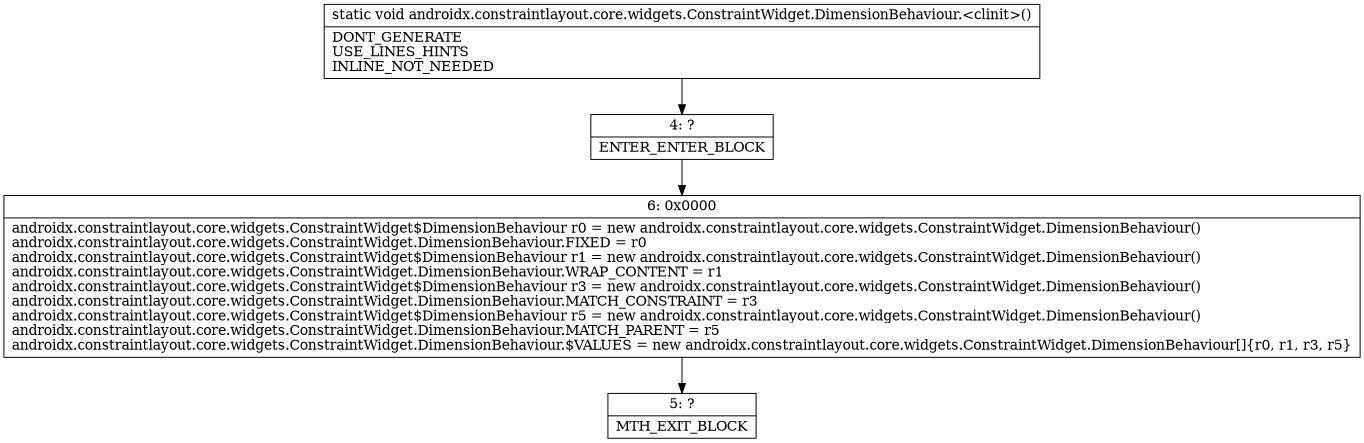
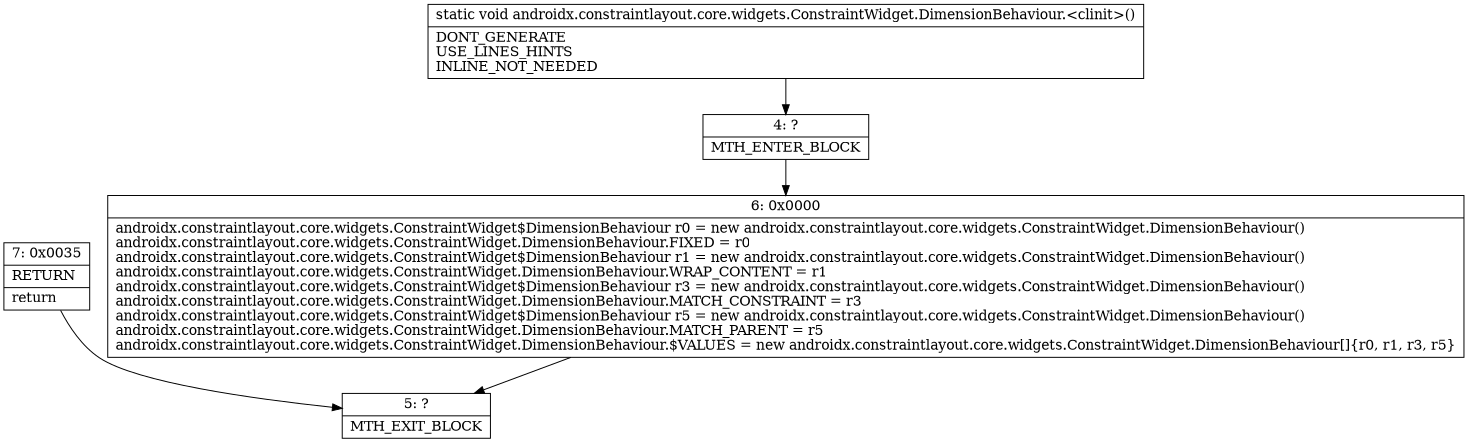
(682, 148) -> (786, 148)
none -> (47, 276)
